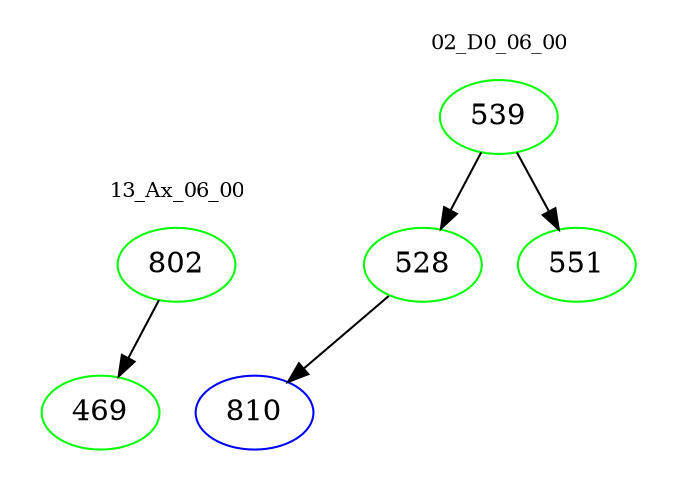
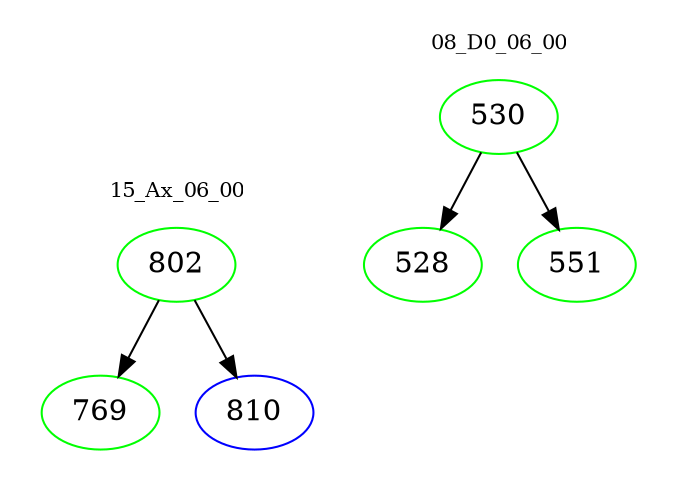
(500, 44) -> (500, 44)
(499, 117) -> (499, 117)
(178, 192) -> (178, 192)
(346, 332) -> (211, 330)
(101, 413) -> (101, 413)
